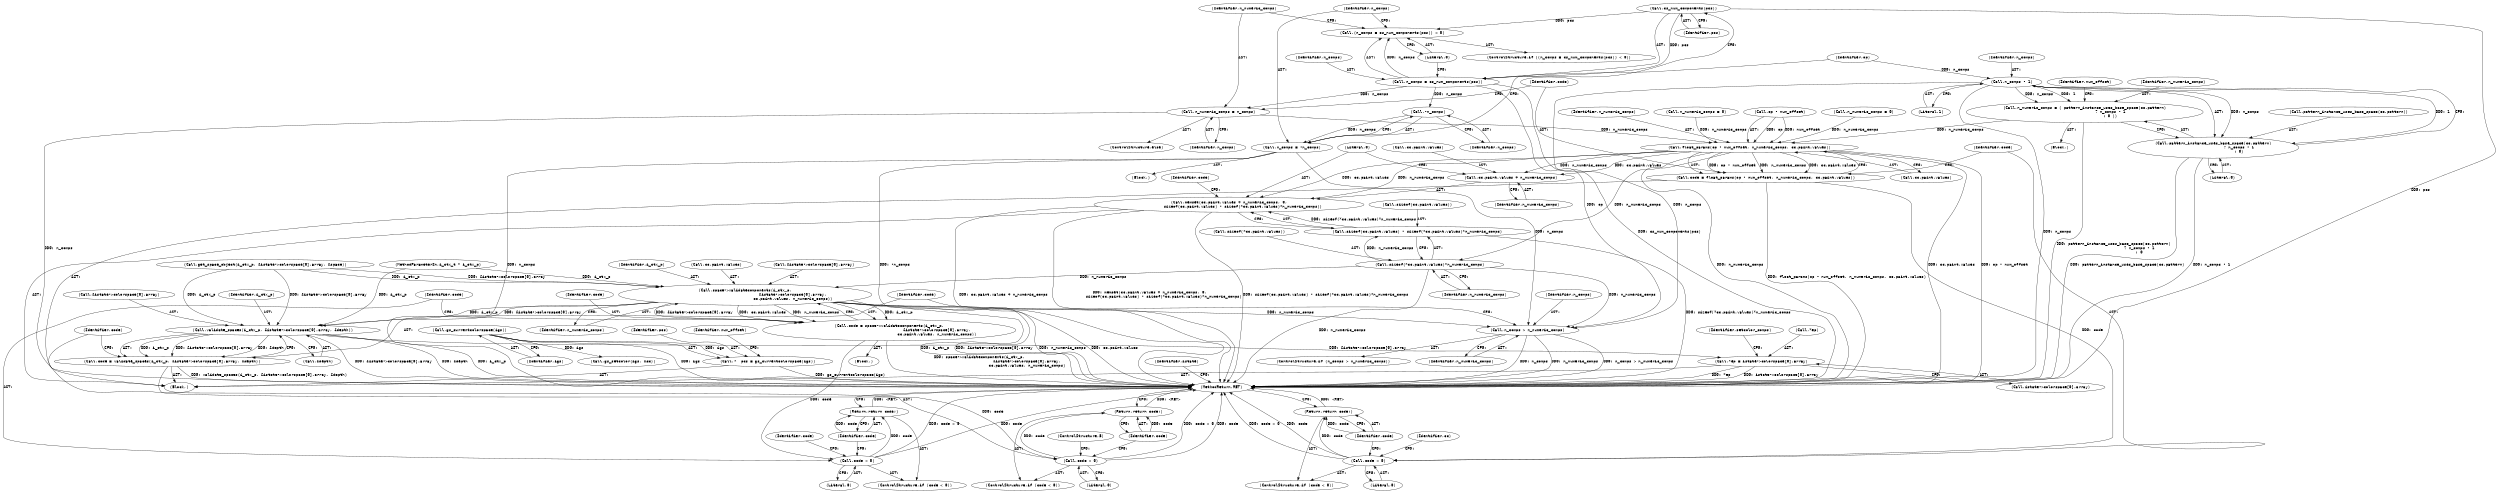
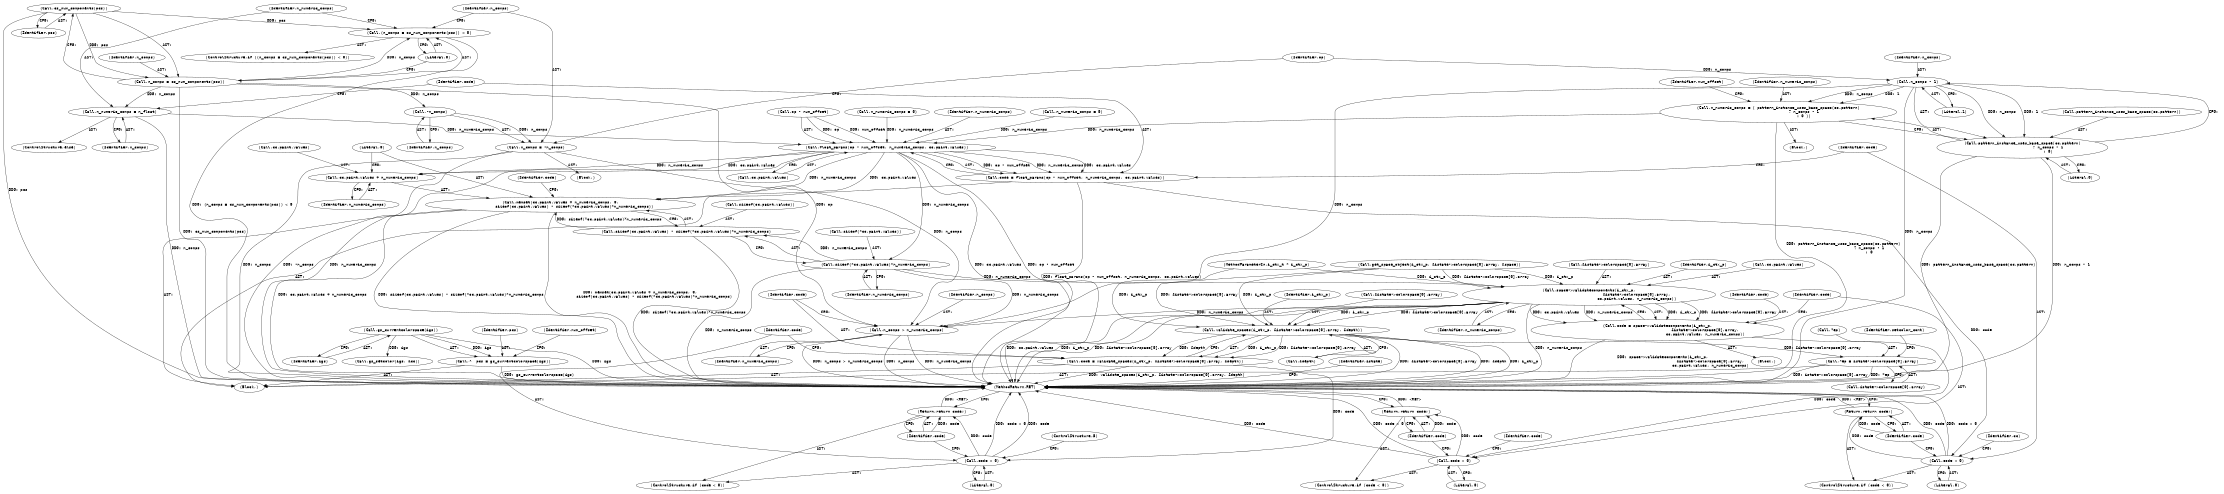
(1218, 112) -> (120, 112)
(1374, 133) -> none
(1740, 330) -> (1894, 330)
none -> (227, 344)
(1333, 361) -> none
